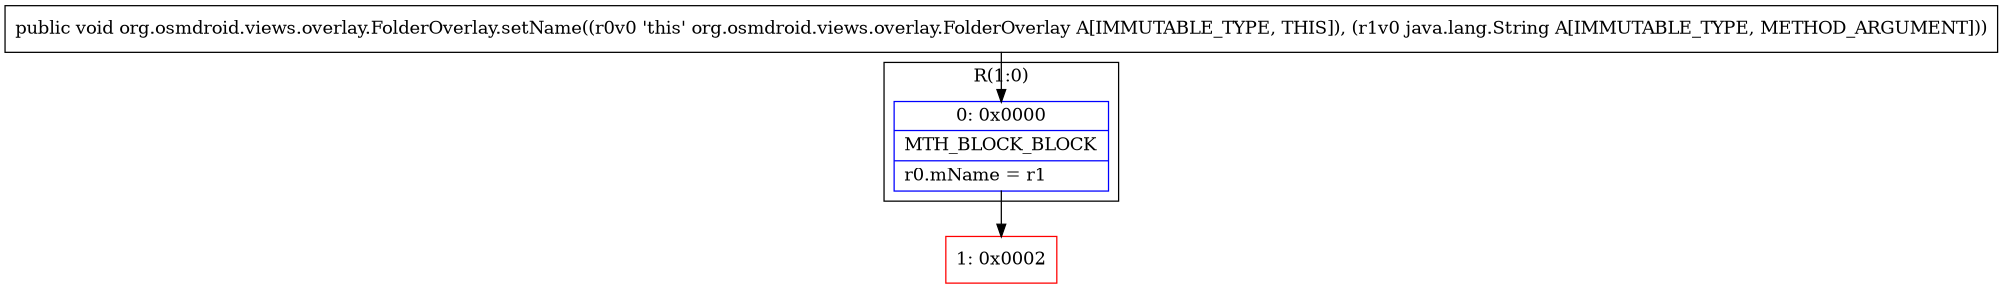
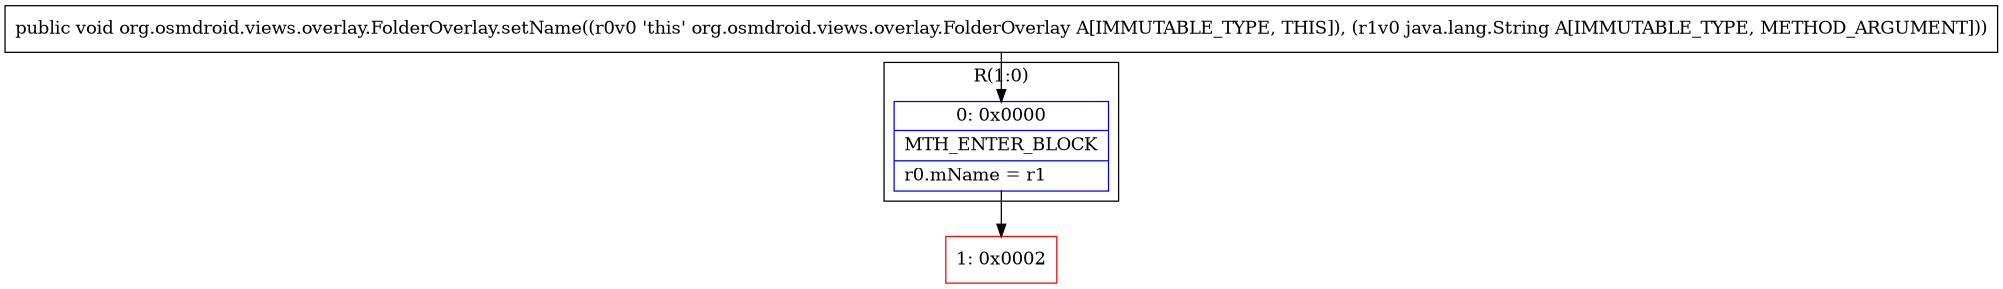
(1001, 145) -> (1001, 145)
